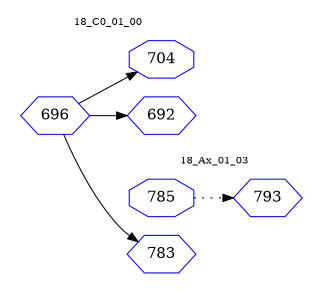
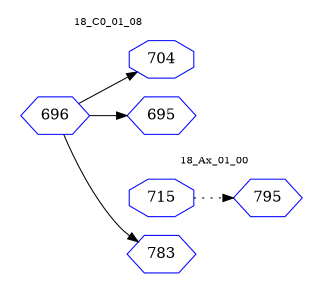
(108, 22) -> (108, 22)
(162, 116) -> (162, 116)
(215, 161) -> (215, 161)
(162, 198) -> (162, 198)
(268, 198) -> (268, 198)
